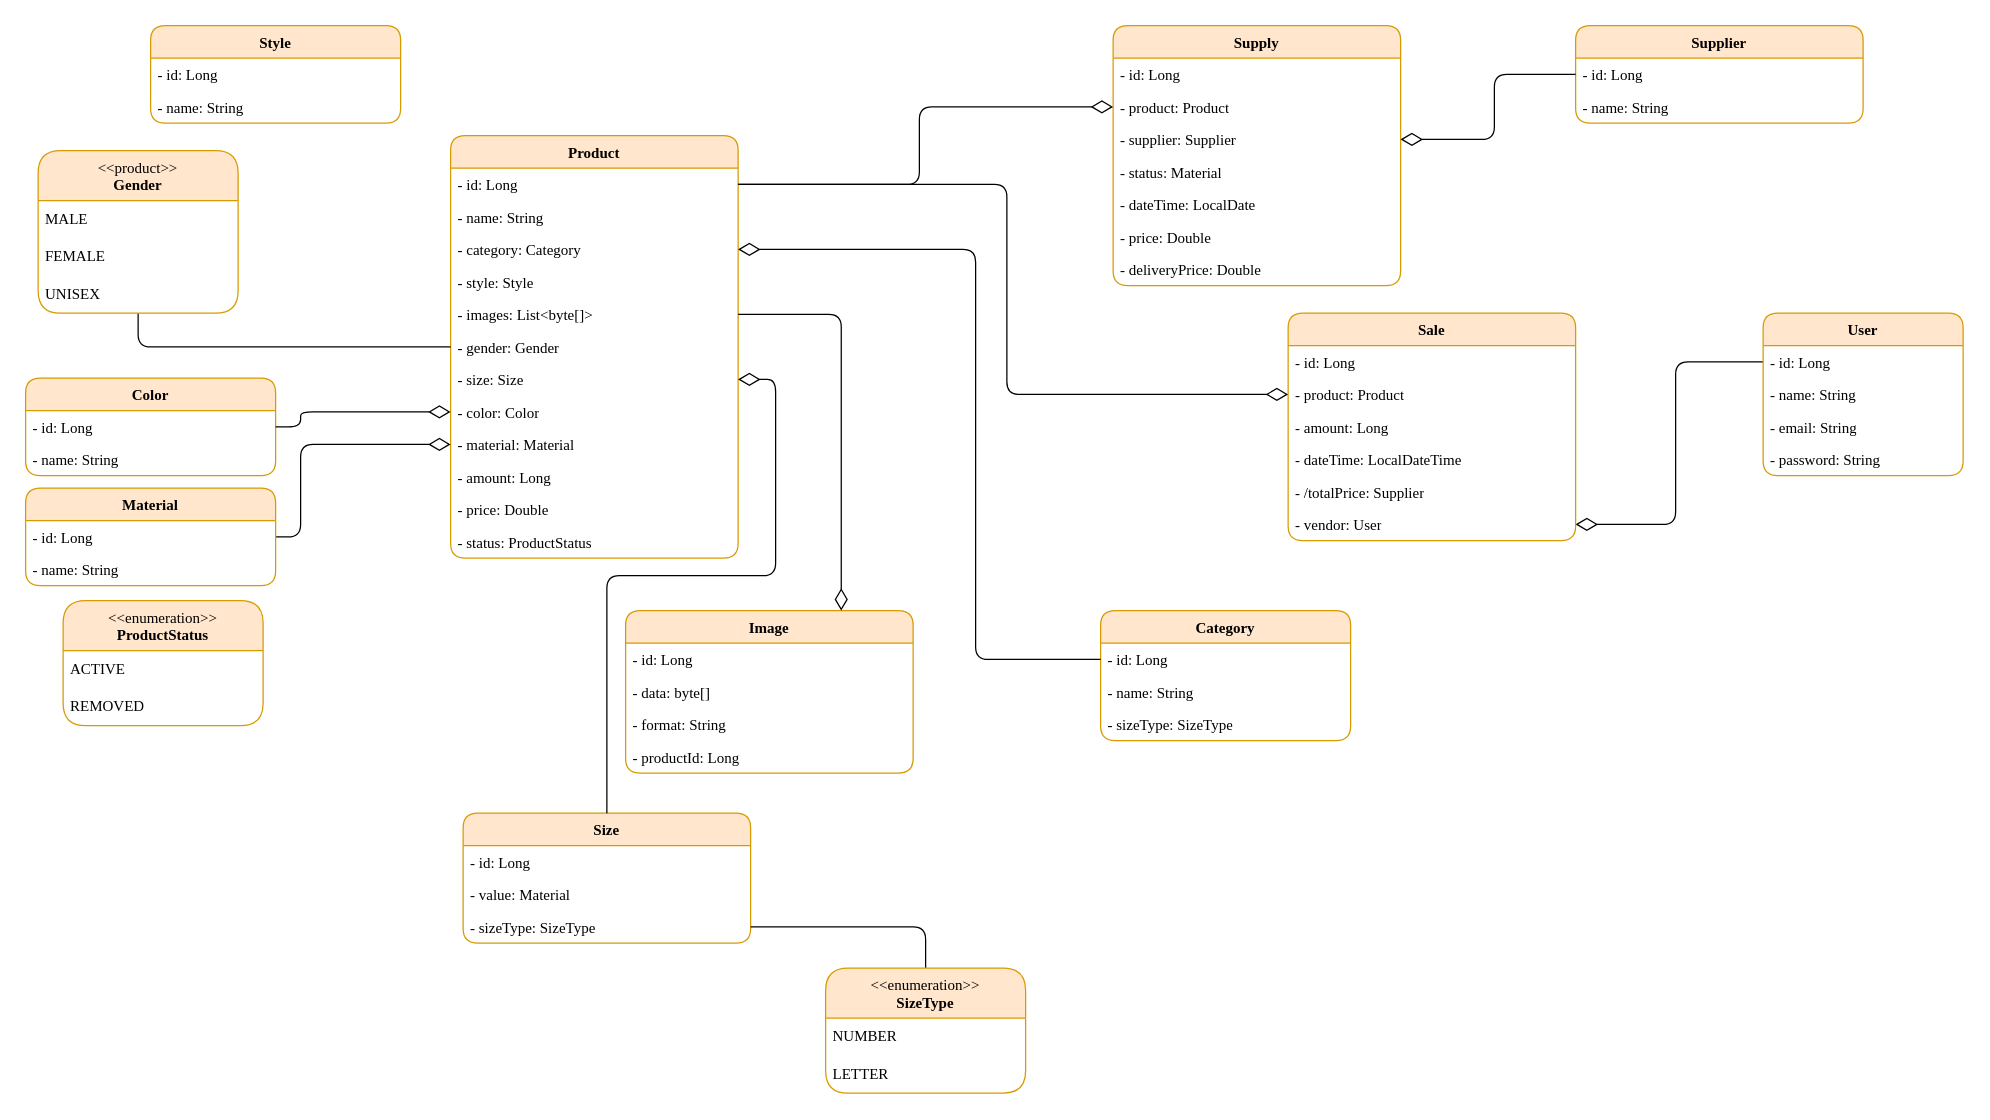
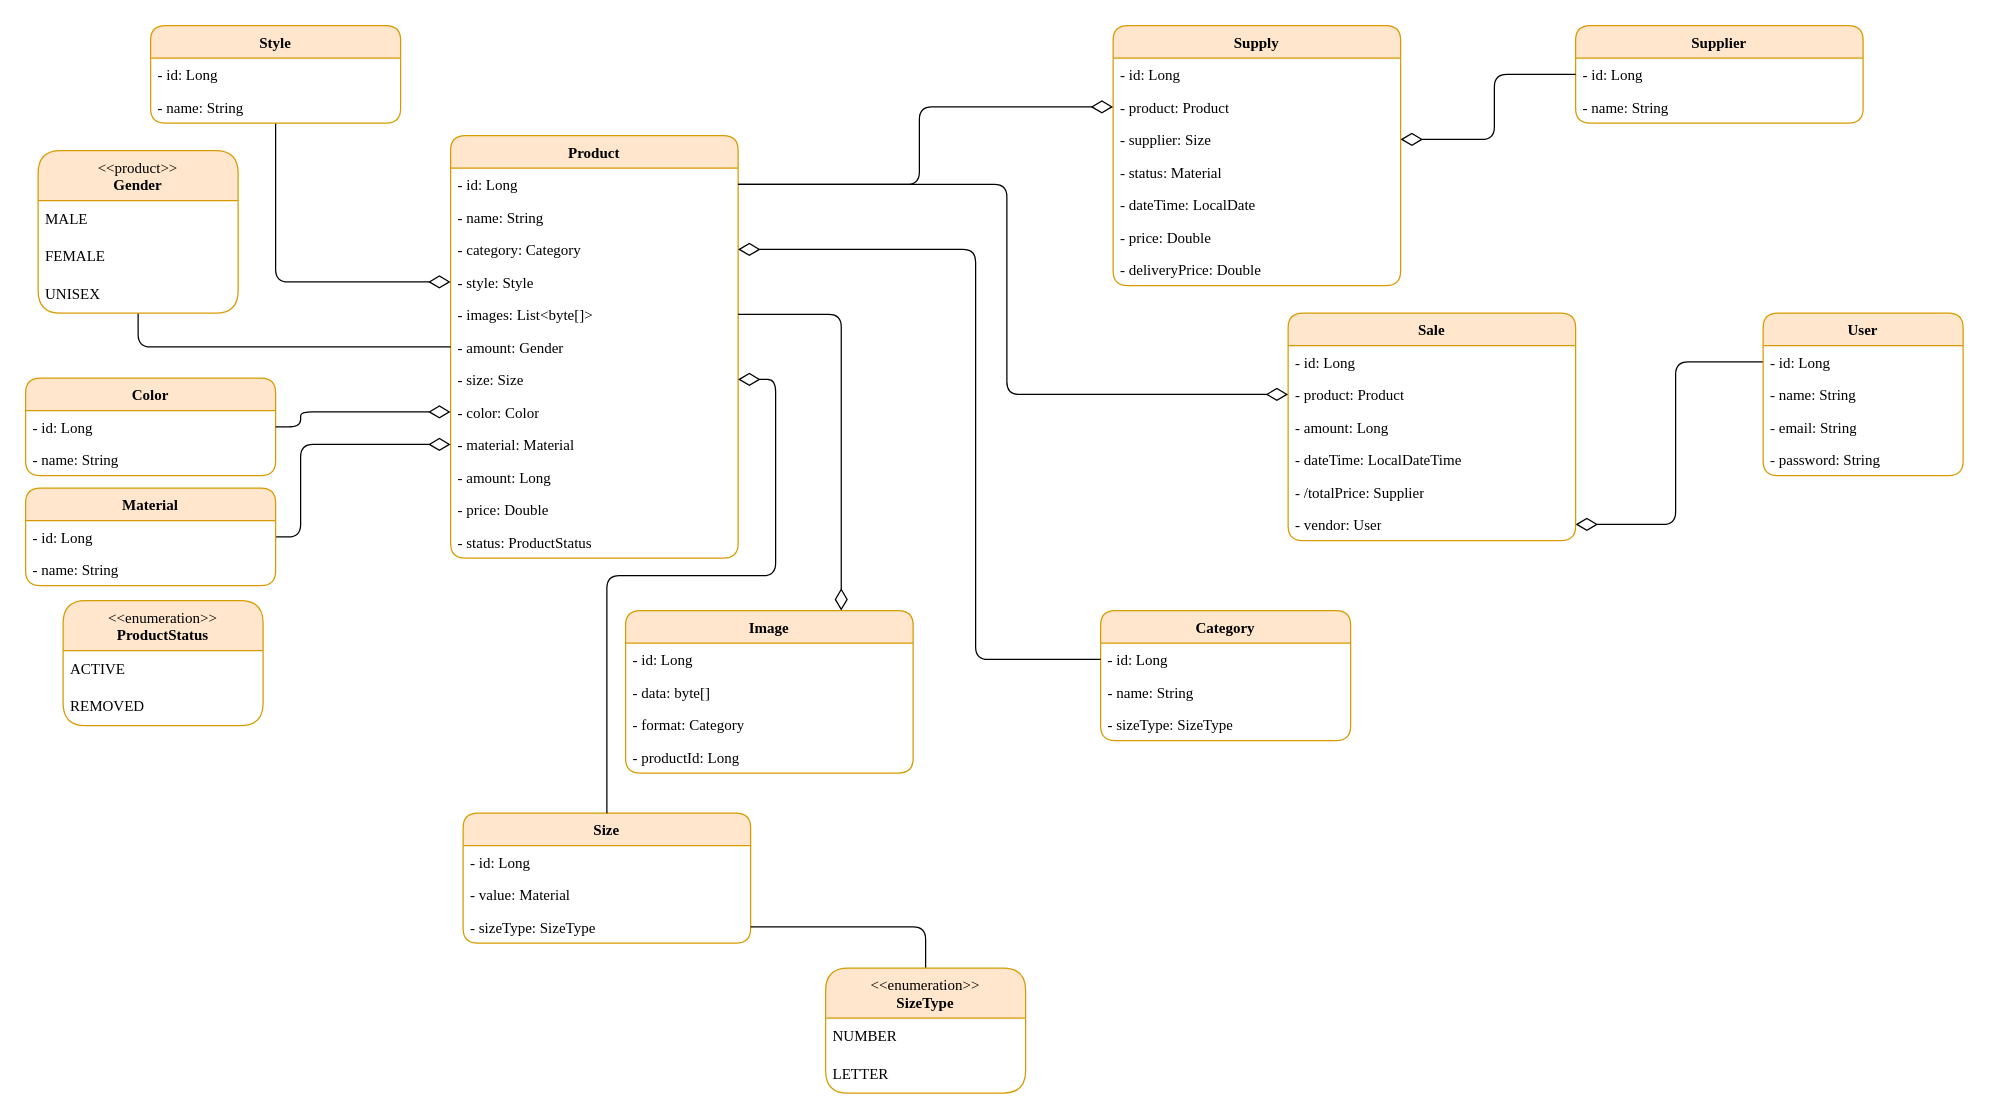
(1191, 141) -> (1176, 141)
none -> (278, 277)
(519, 348) -> (519, 348)
(693, 726) -> (703, 726)
